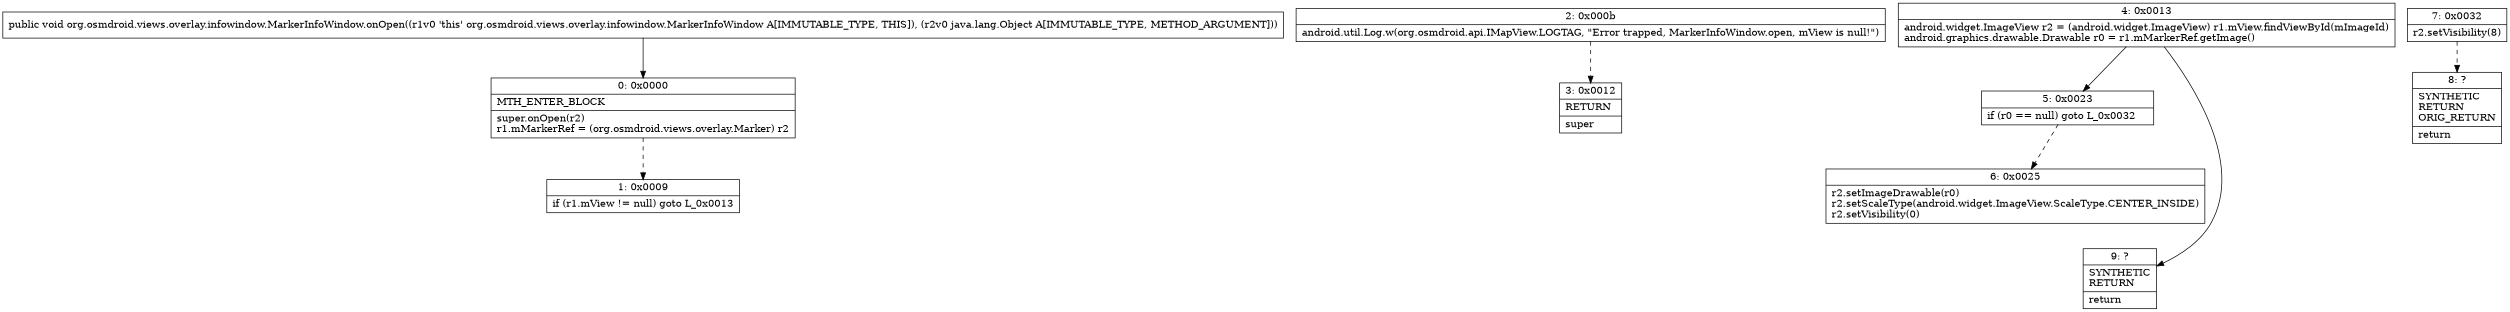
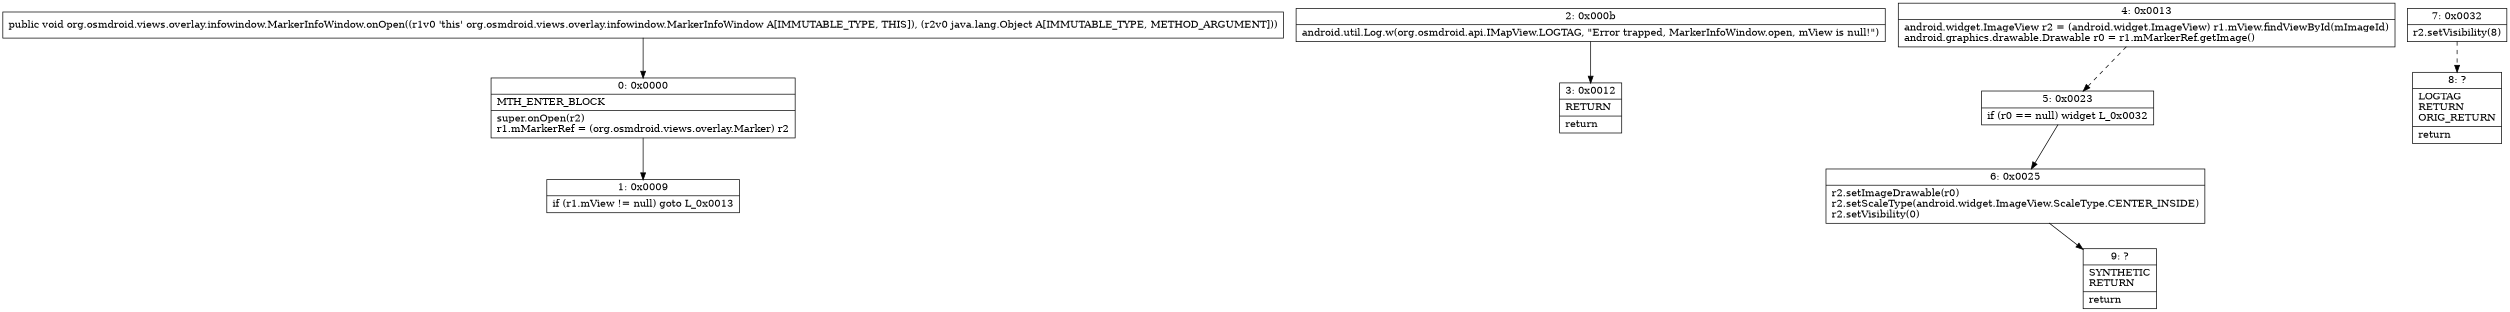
(1591, 59) -> (1591, 59)
(2107, 66) -> (2107, 66)
(2449, 97) -> (2440, 97)
(2062, 116) -> (2068, 116)
(1580, 124) -> (1582, 124)
(2047, 144) -> (2047, 144)
(643, 155) -> (643, 155)
(2220, 160) -> (2063, 234)
